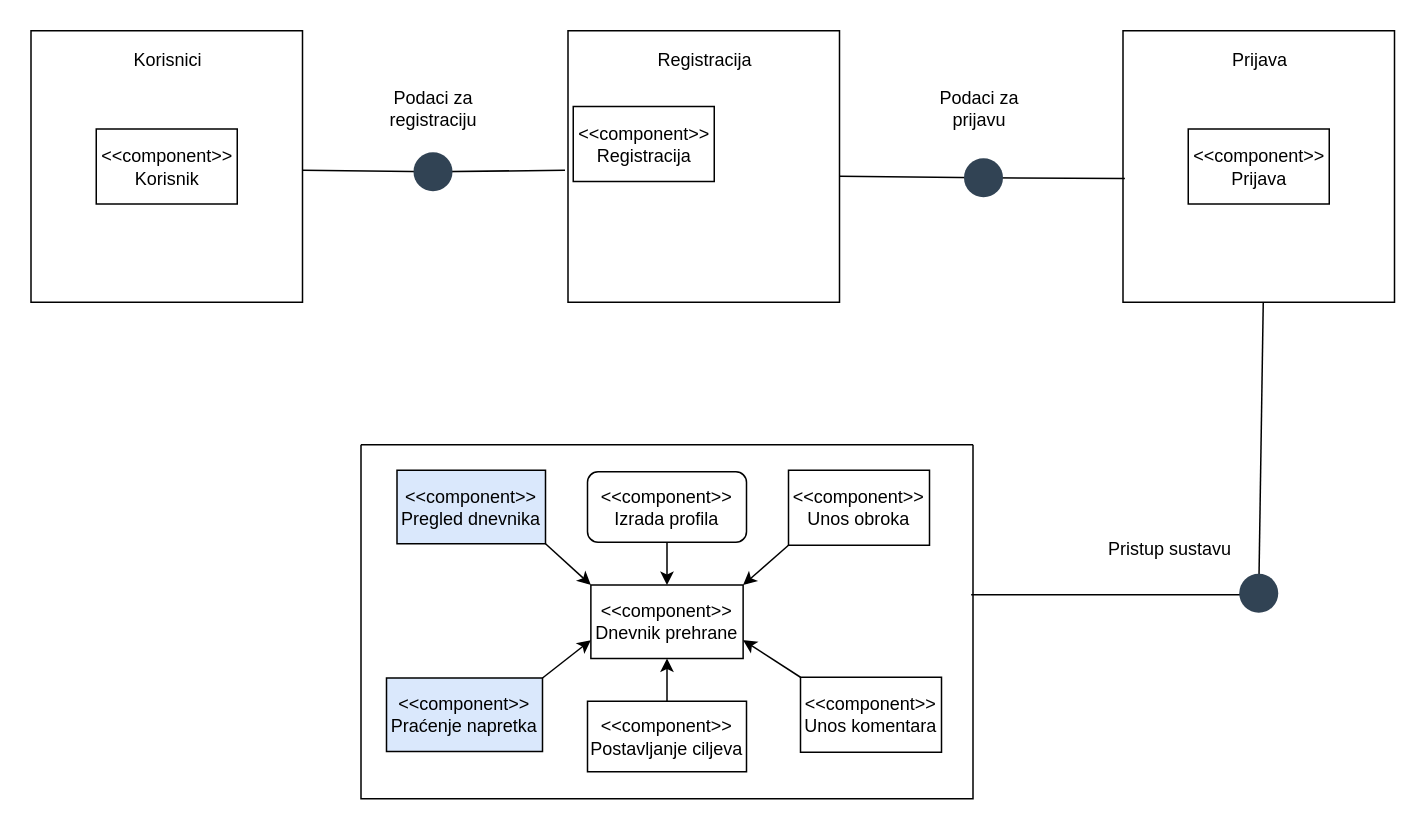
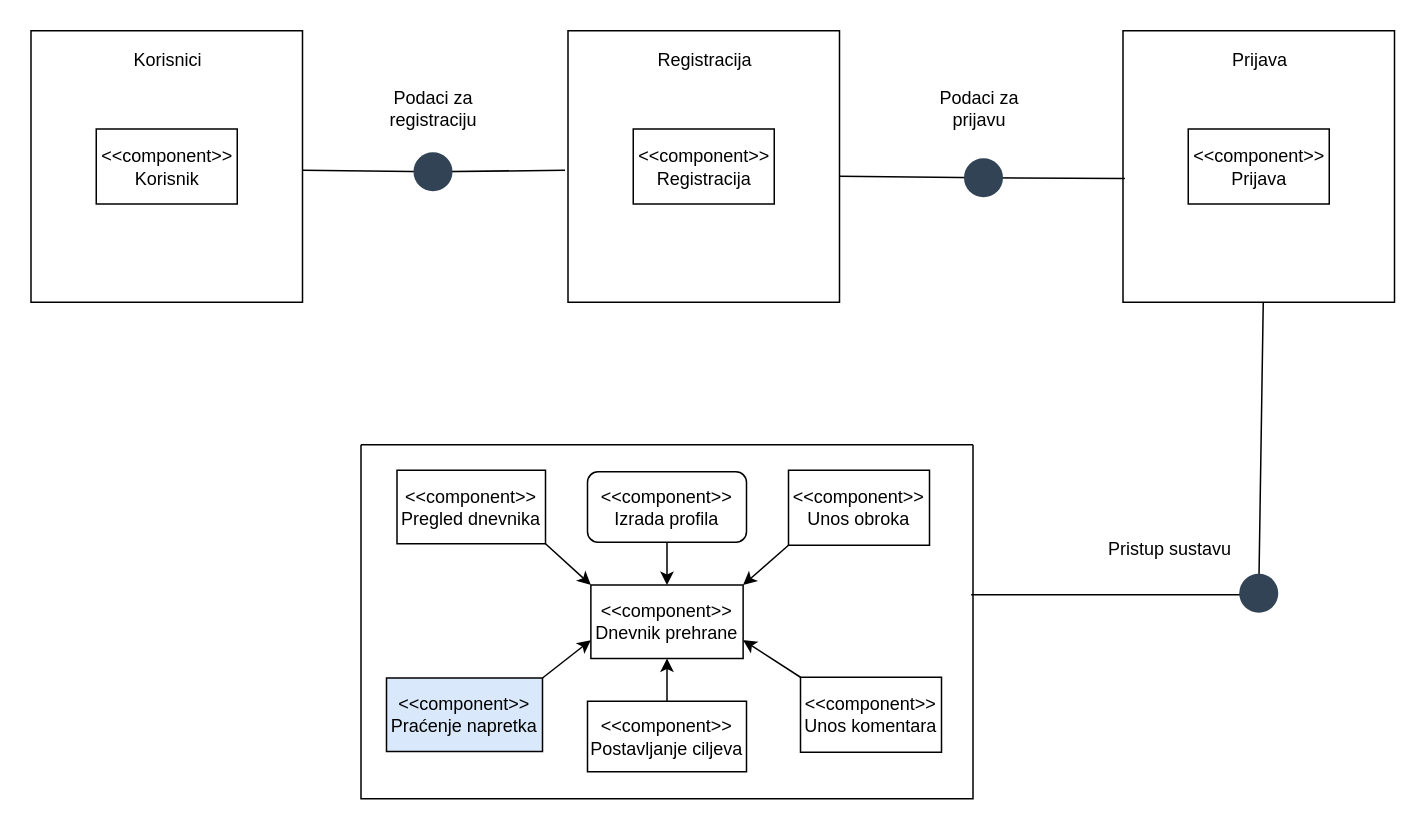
(644, 144) -> (704, 167)
(471, 507) -> (471, 507)
